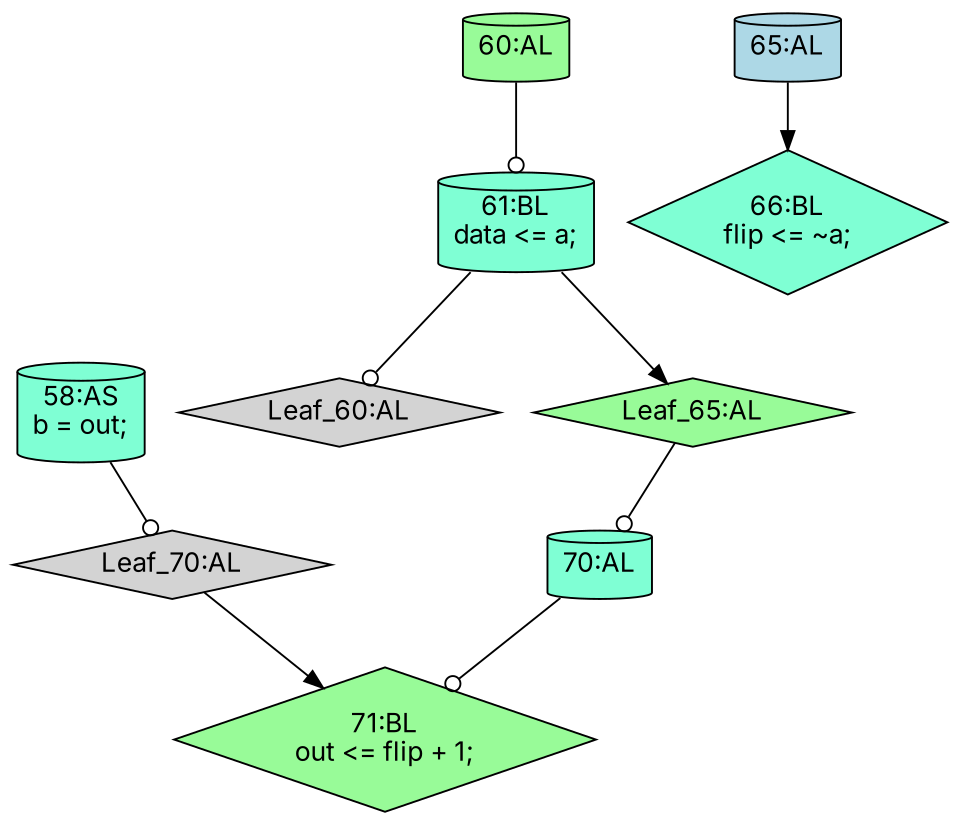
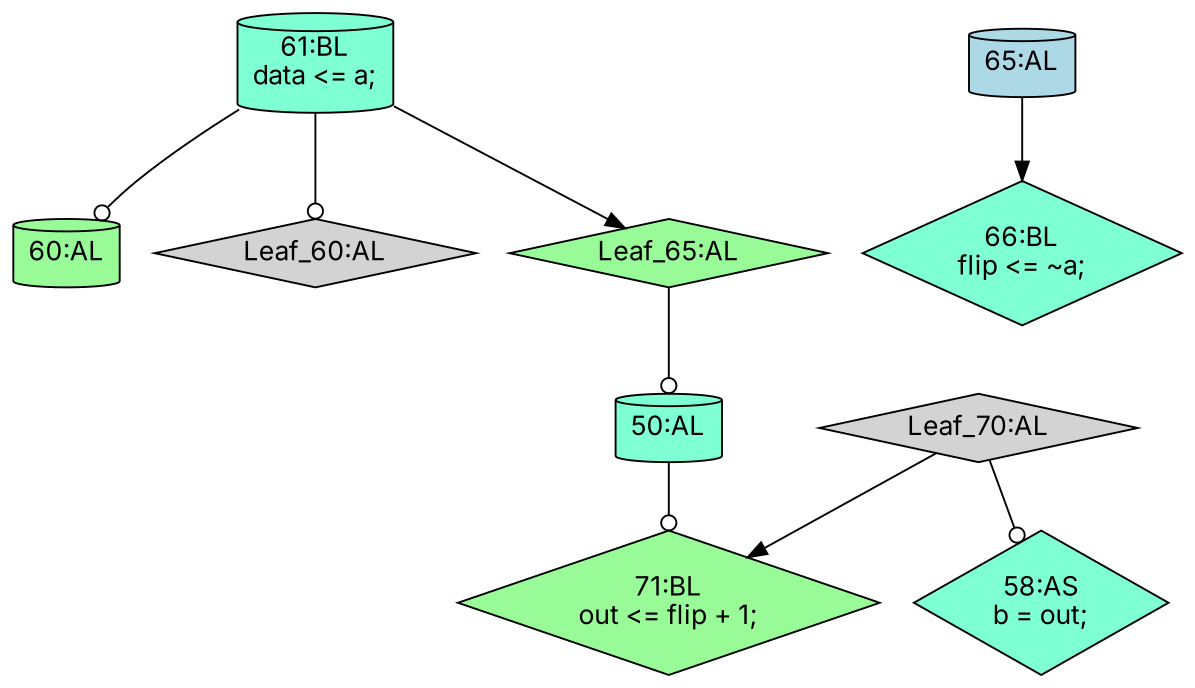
(516, 120) -> (171, 155)
(81, 413) -> (1041, 603)
(128, 492) -> (1002, 494)
(600, 565) -> (669, 428)
